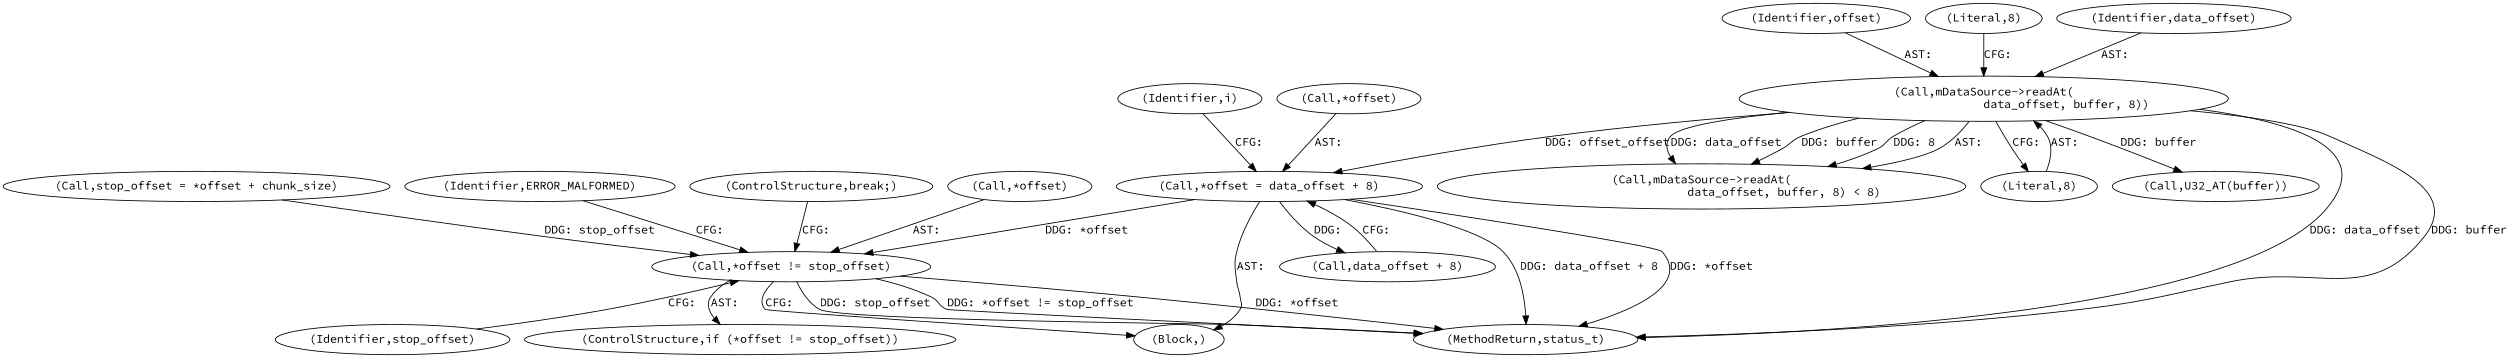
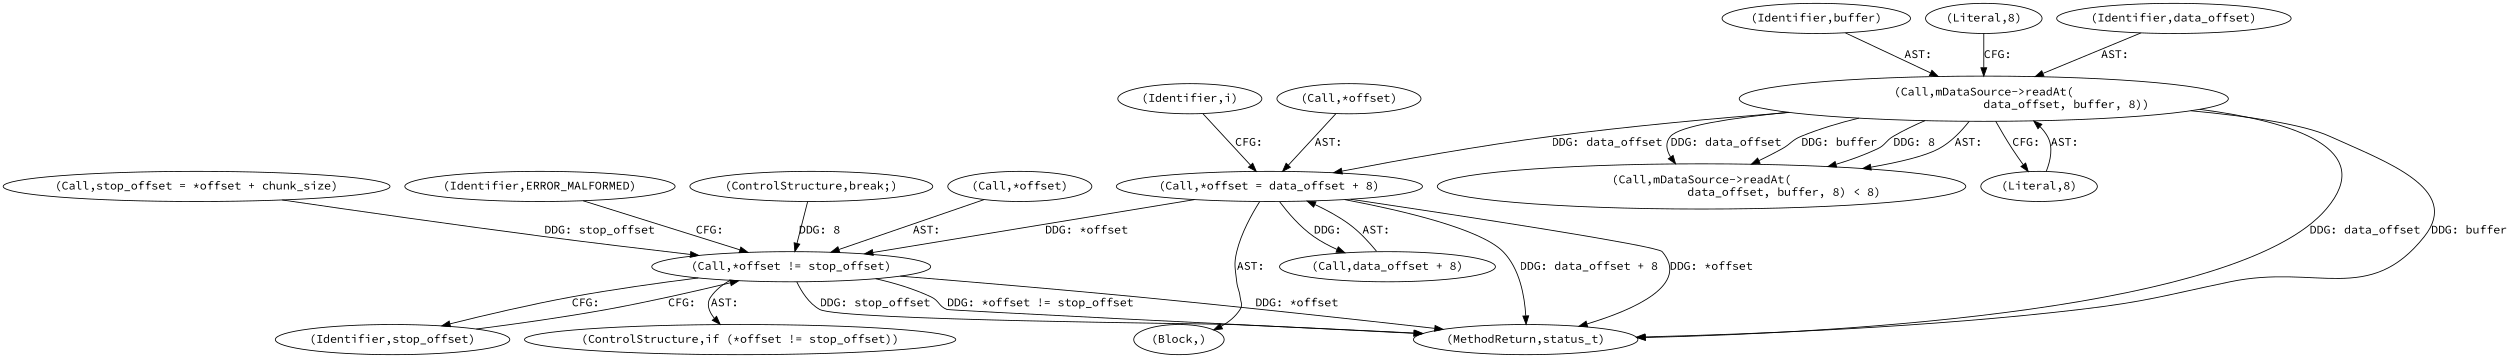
(1816, 18) -> (1816, 18)
(1607, 143) -> (1607, 143)
(2216, 186) -> none
(820, 230) -> (820, 230)
(1380, 230) -> (1380, 230)
(969, 325) -> (573, 297)
